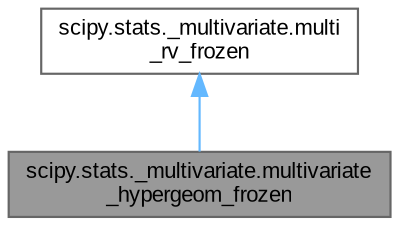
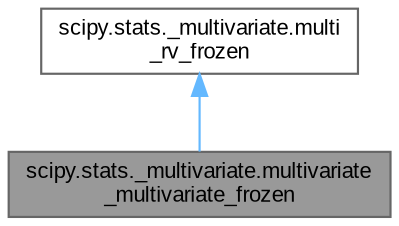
(200, 184) -> (200, 184)
